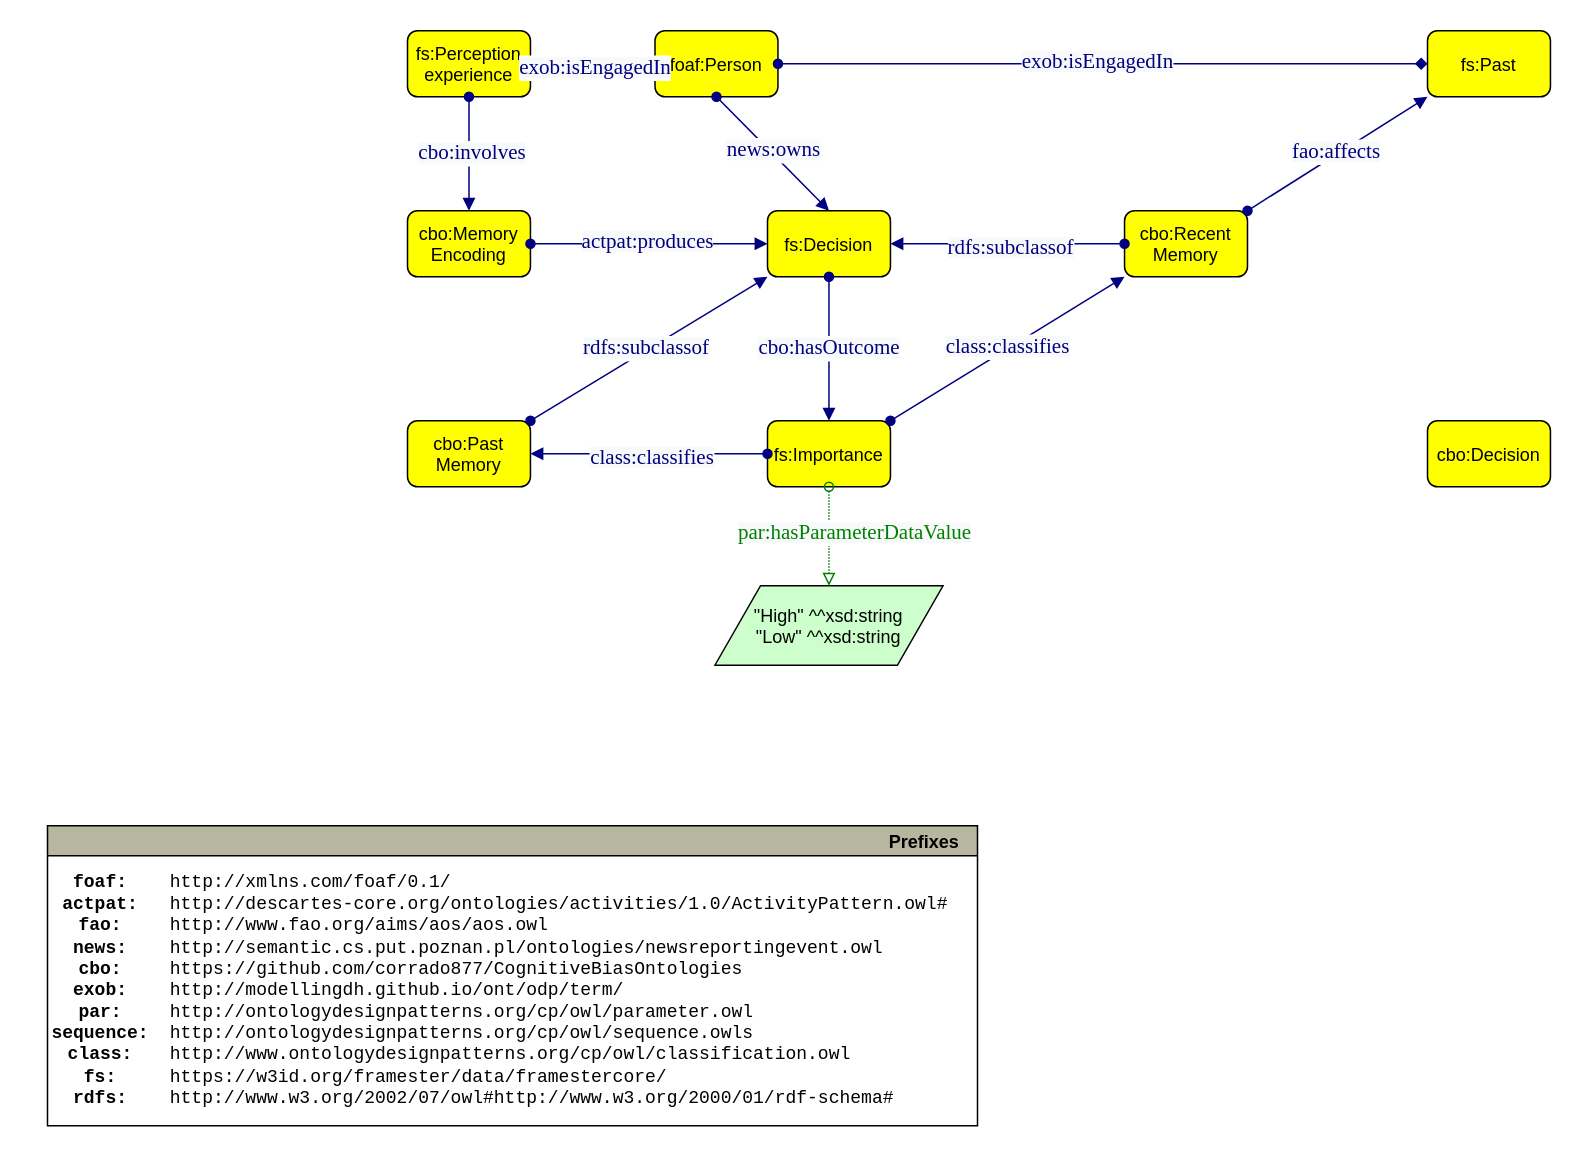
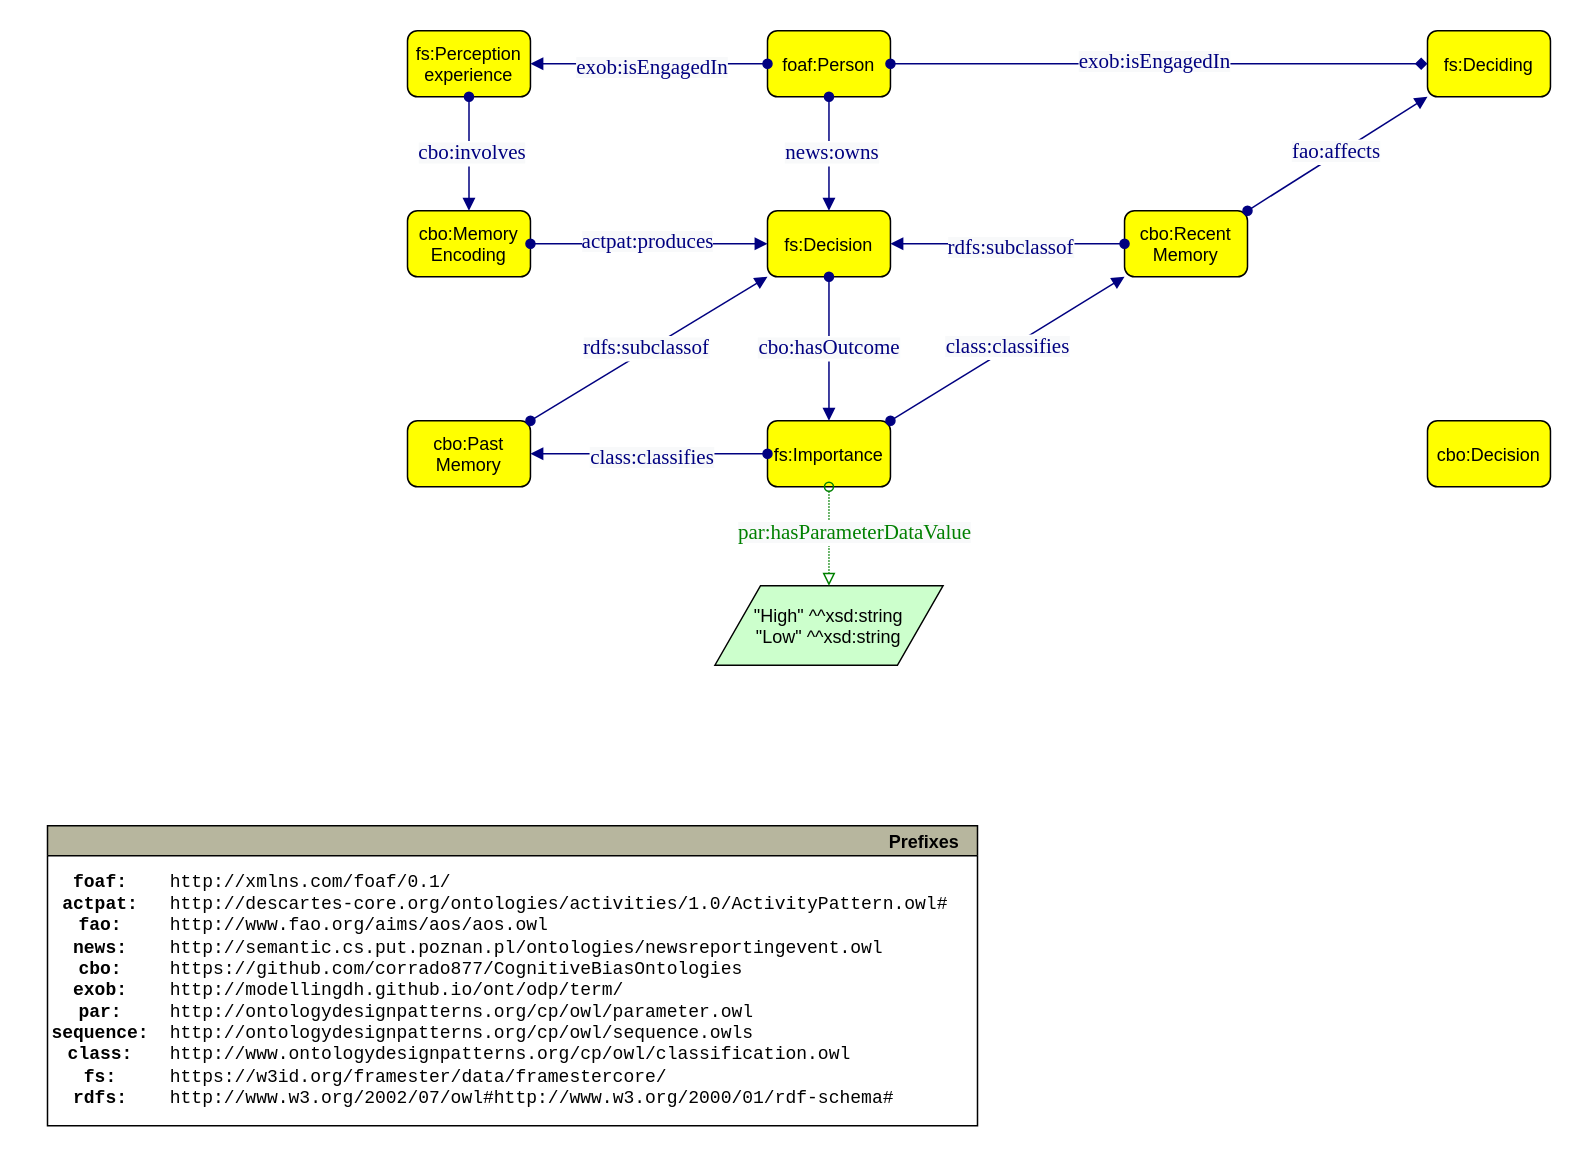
(716, 64) -> (829, 64)
(1488, 65) -> (1488, 65)
